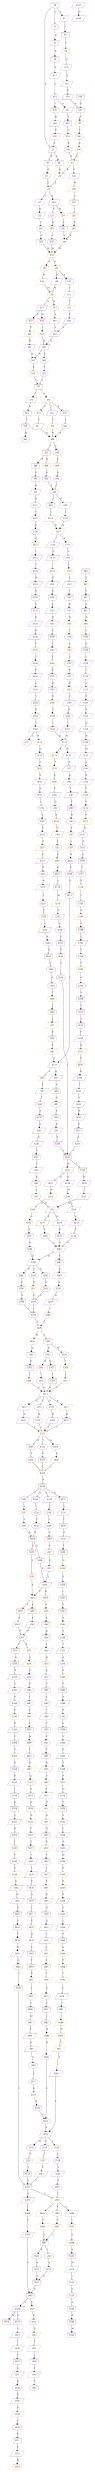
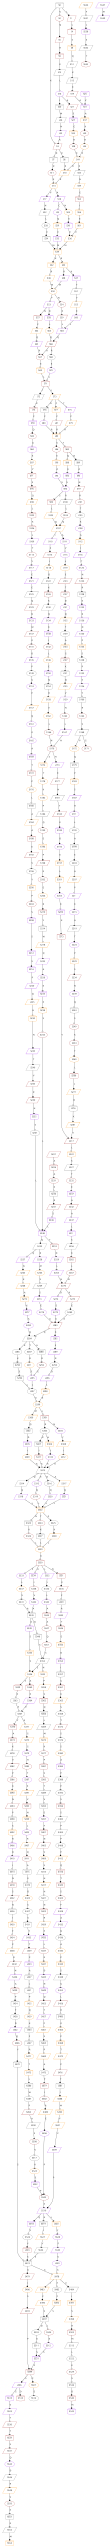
none -> (32, 442)
(55, 1071) -> none
(34, 2328) -> none
